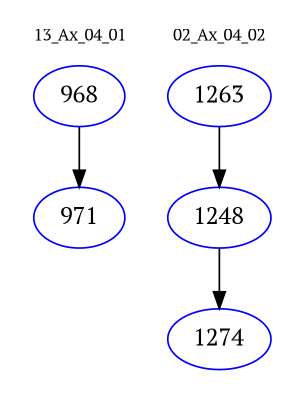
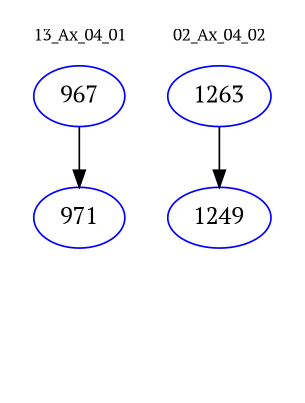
(79, 96) -> (79, 96)
(219, 218) -> (219, 218)
(219, 339) -> none
